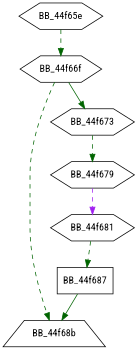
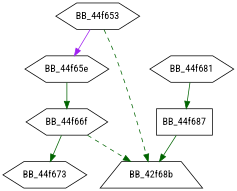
none -> (98, 16)
(61, 39) -> (67, 92)
(92, 175) -> none
(89, 251) -> (189, 92)
(54, 334) -> (151, 175)
